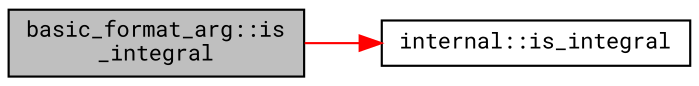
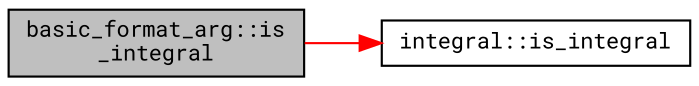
(536, 43) -> (536, 43)
